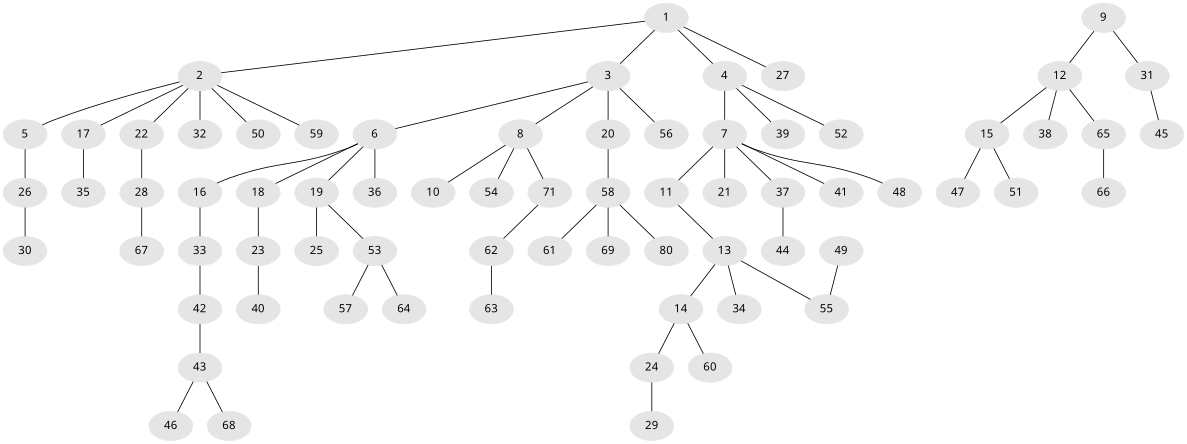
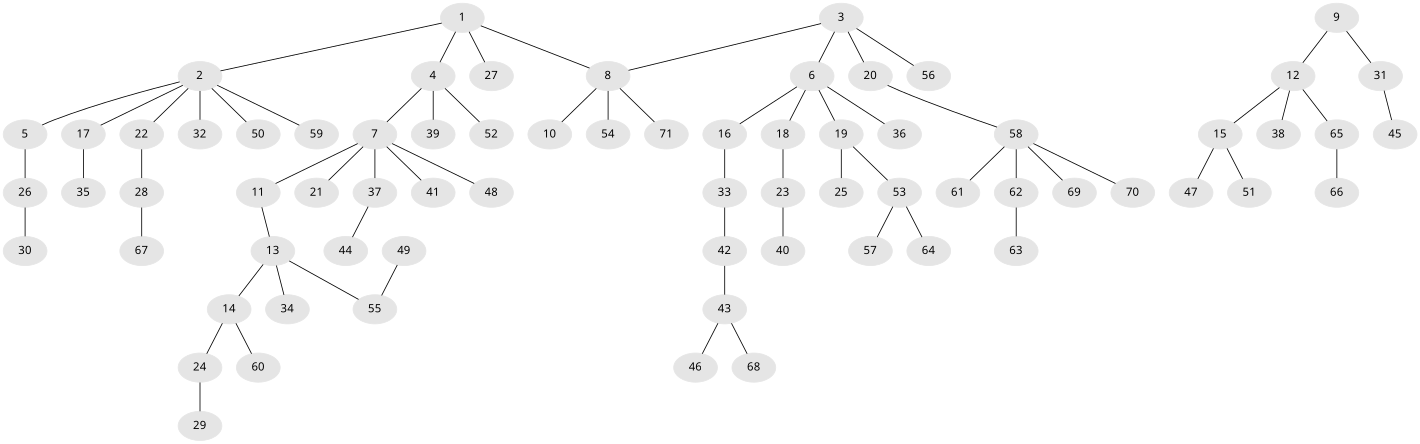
(637, 47) -> (535, 47)
(521, 222) -> (1016, 164)
(666, 251) -> (1133, 193)
